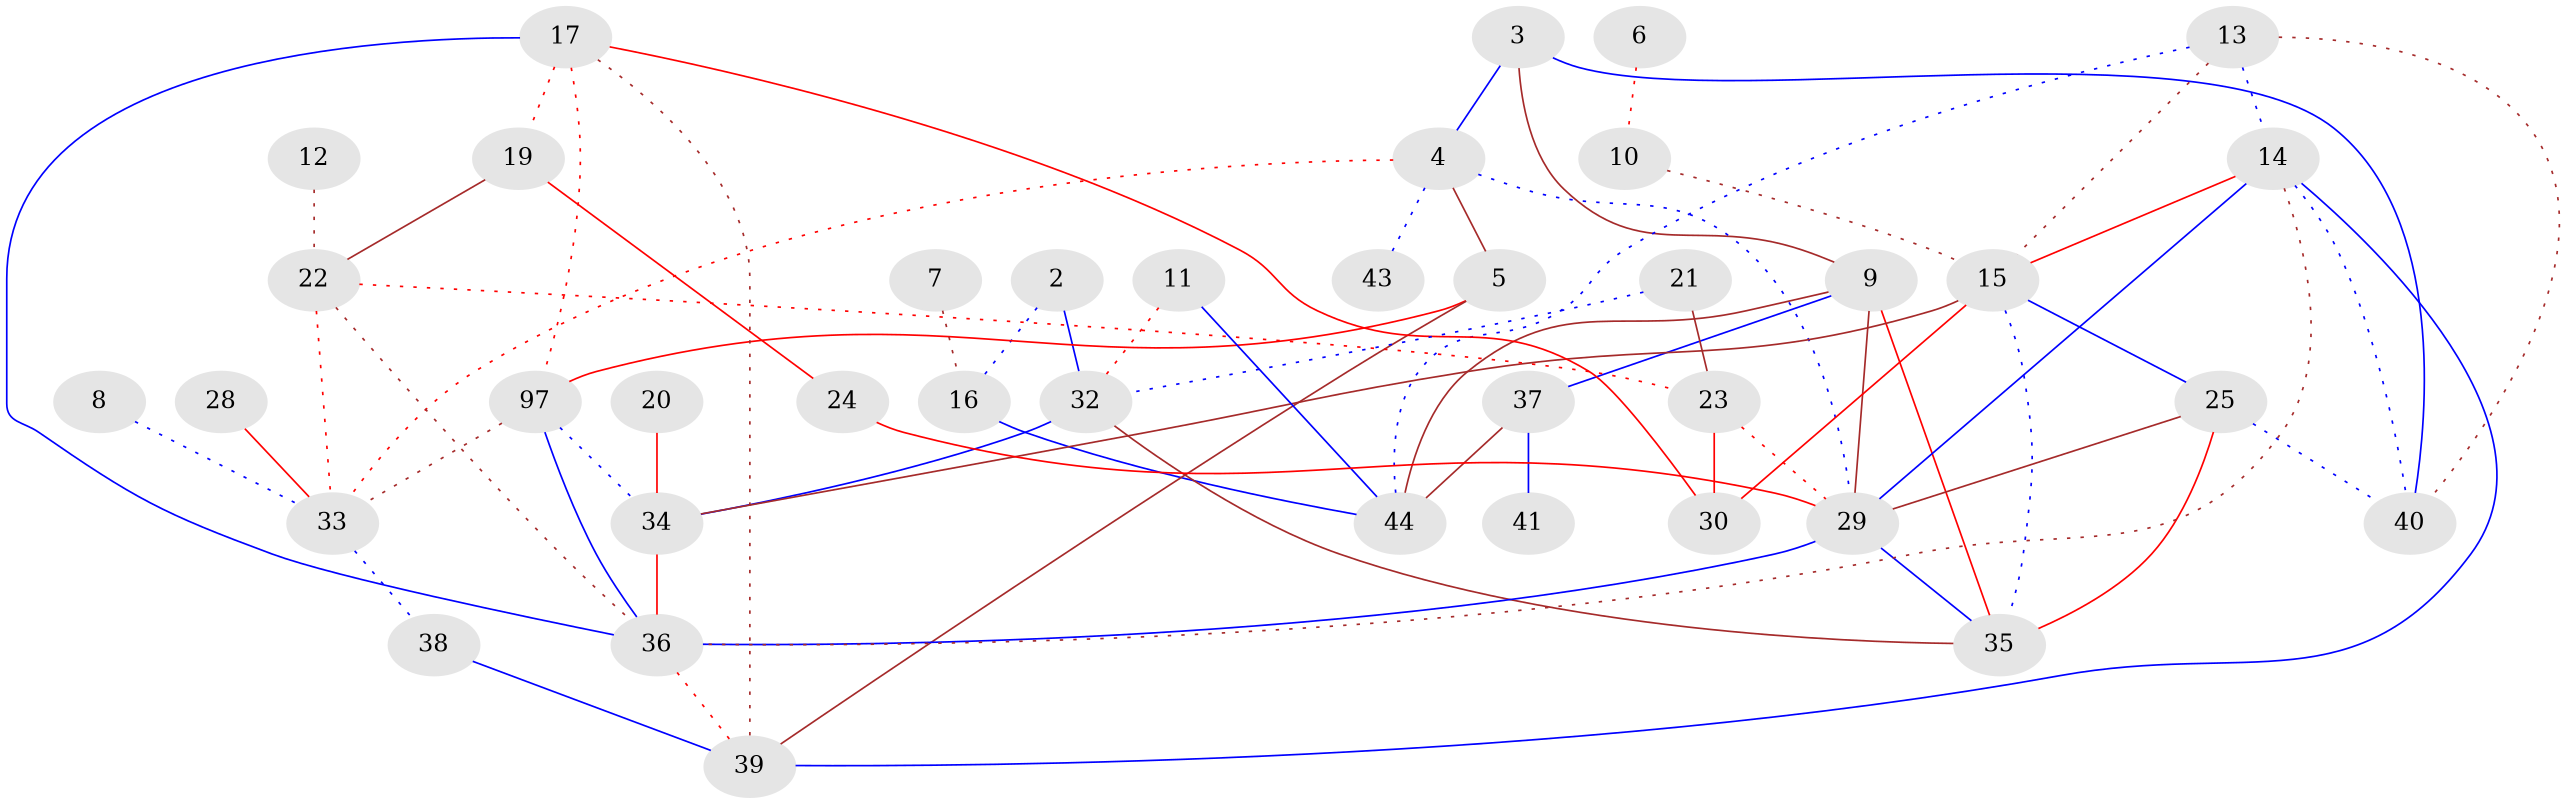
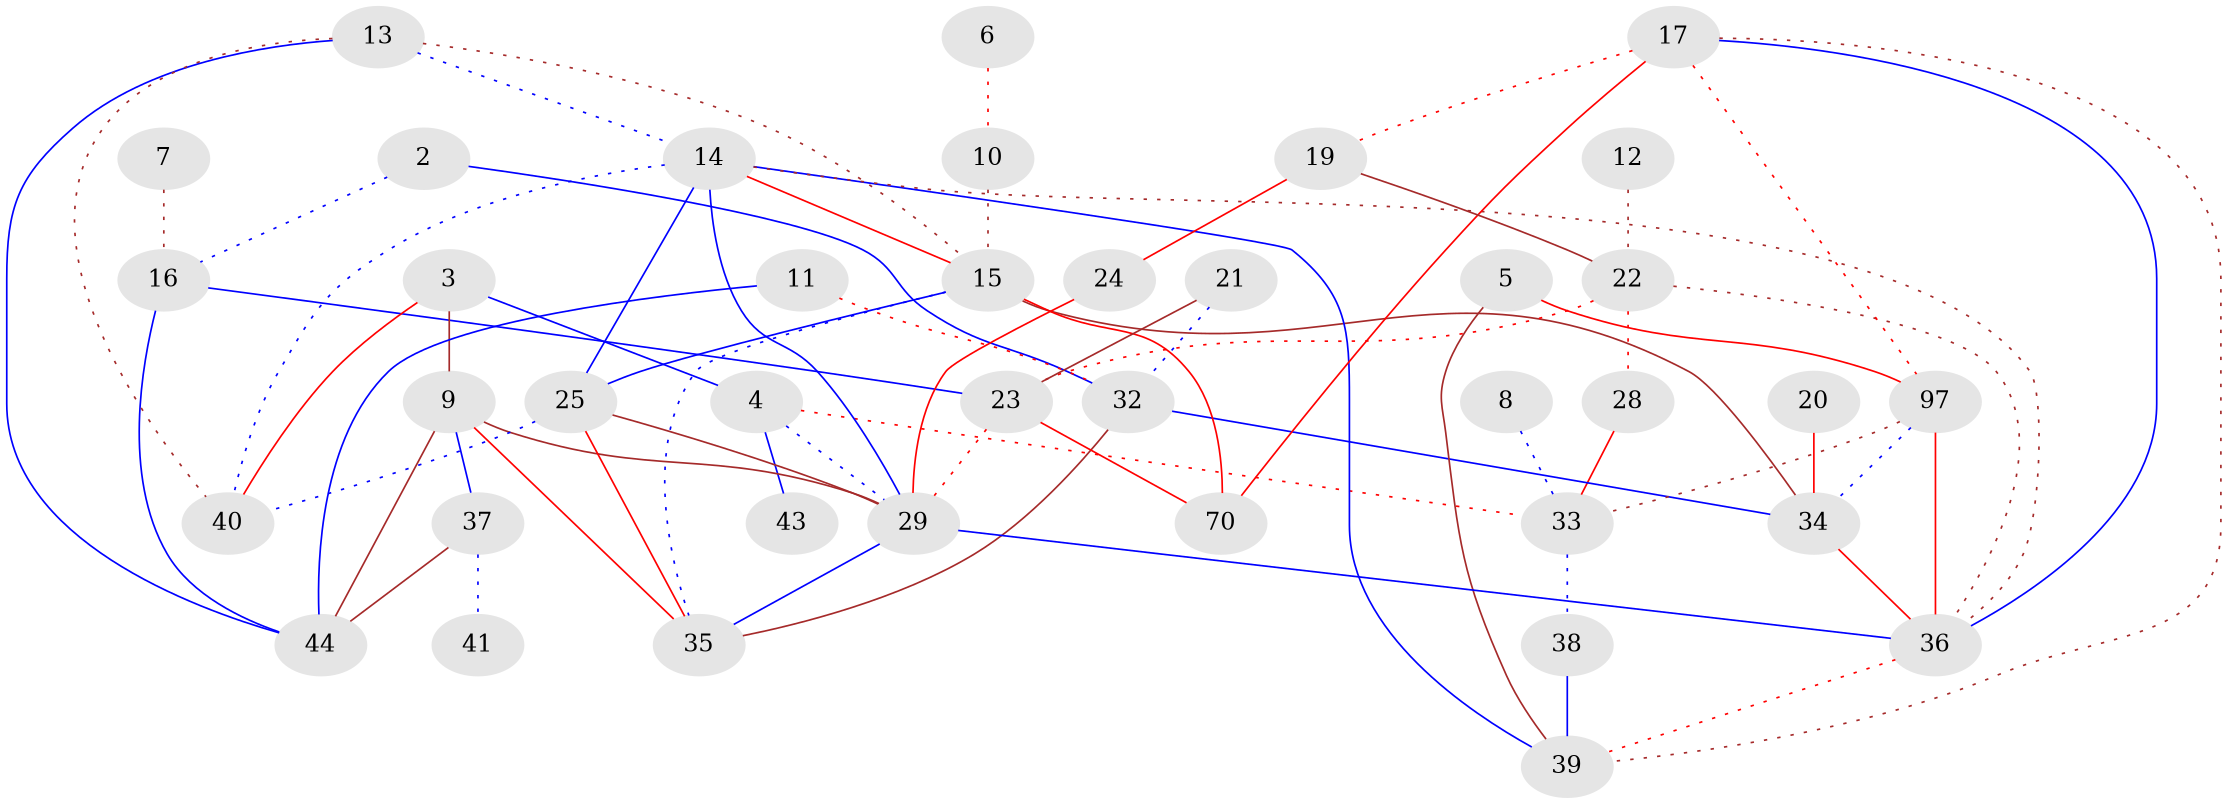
(2141, 78) -> (318, 387)
(1726, 196) -> (7, 306)
(1408, 220) -> (771, 452)
(1469, 220) -> none
none -> (640, 280)
none -> (548, 334)
(323, 402) -> (1628, 341)
(1528, 452) -> (478, 585)
(1714, 524) -> (1221, 524)
(583, 528) -> (1935, 524)
